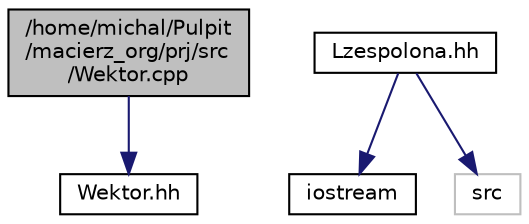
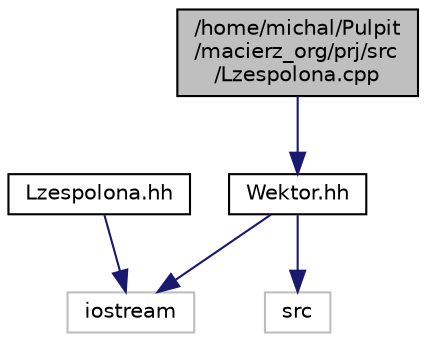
(129, 53) -> (298, 53)
(441, 115) -> (298, 243)
(353, 194) -> (131, 312)
none -> (223, 247)
